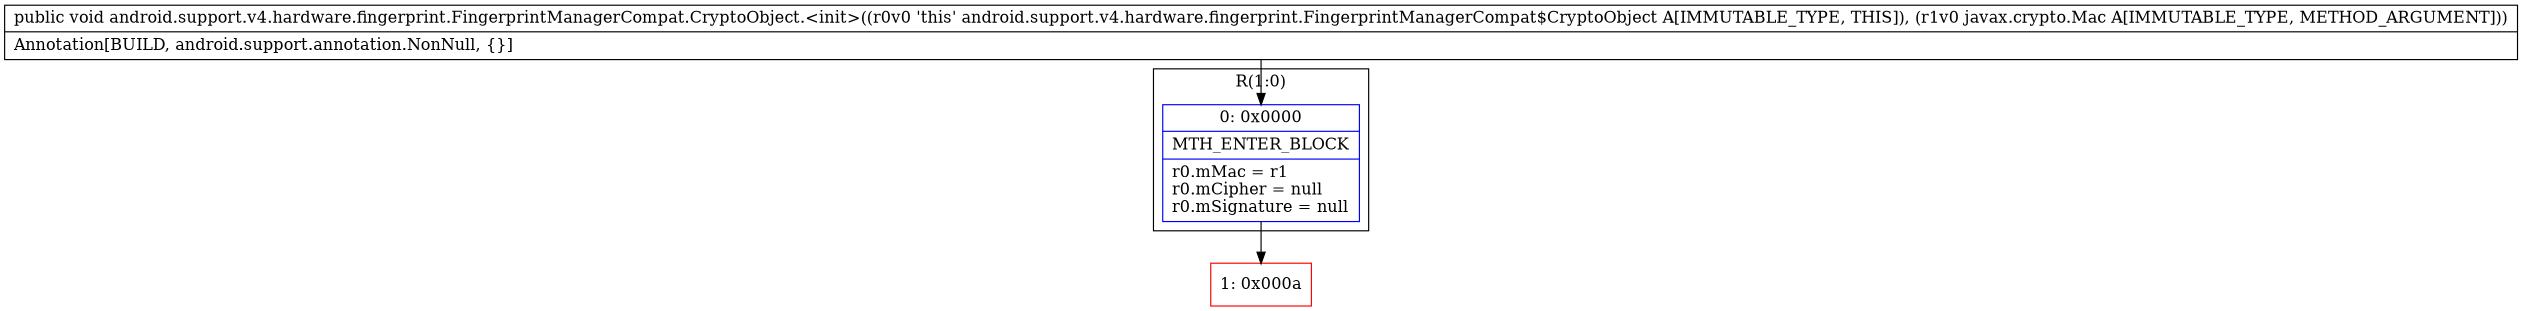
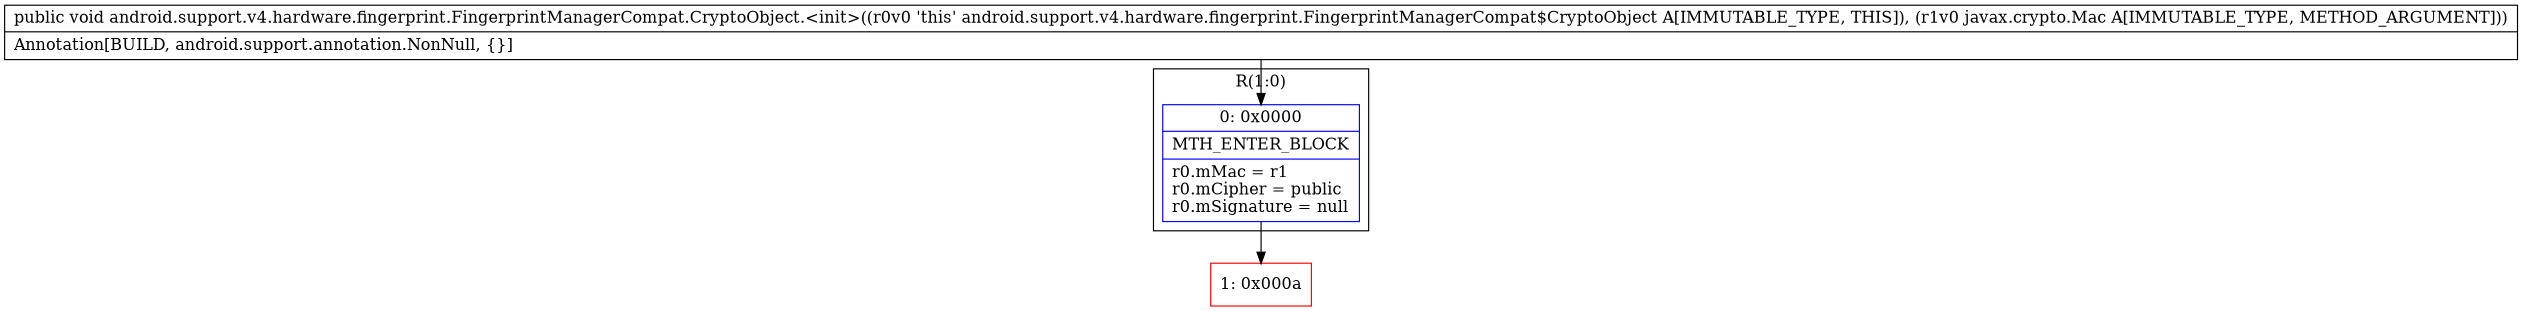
(1247, 190) -> (1257, 190)
